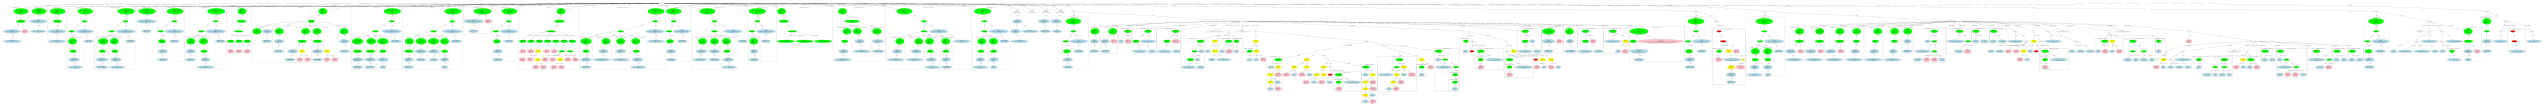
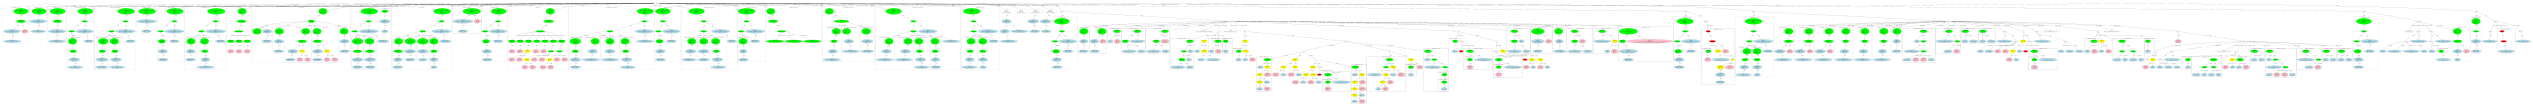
(383, 41) -> none
